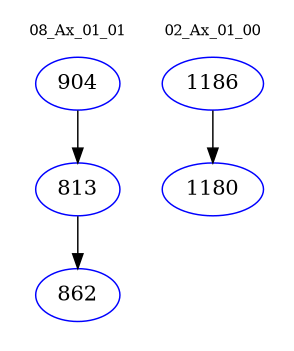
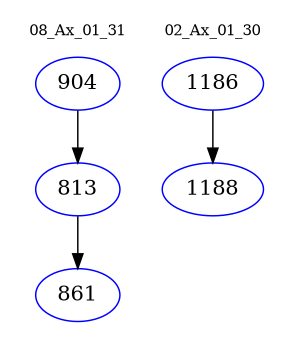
(78, 32) -> (78, 32)
(213, 32) -> (213, 32)
(213, 189) -> (213, 189)
(78, 295) -> (78, 295)
